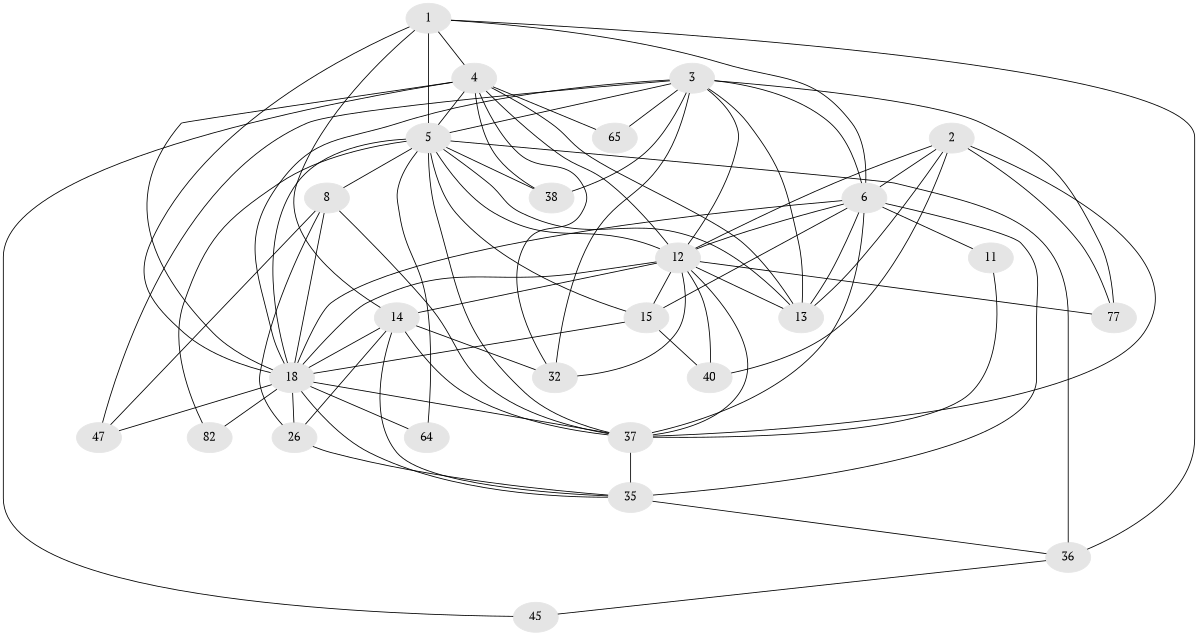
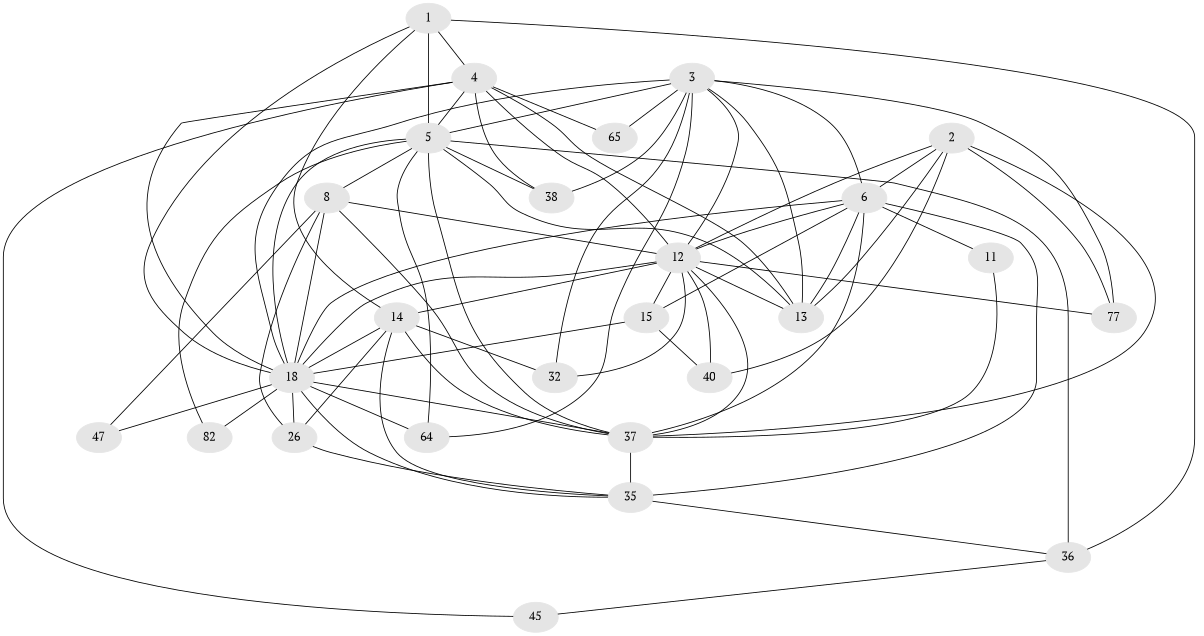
(690, 55) -> none
(304, 125) -> (614, 311)
(576, 220) -> none
(528, 227) -> (503, 228)
(507, 256) -> none
